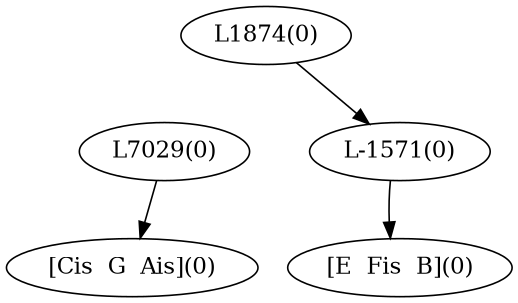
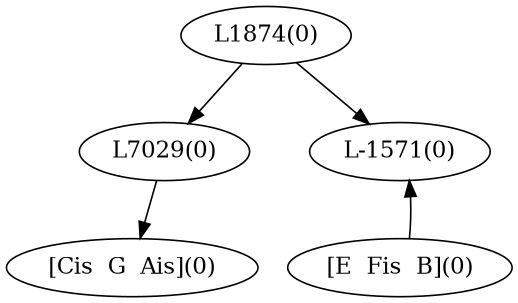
none -> (221, 88)
(389, 201) -> (411, 217)
